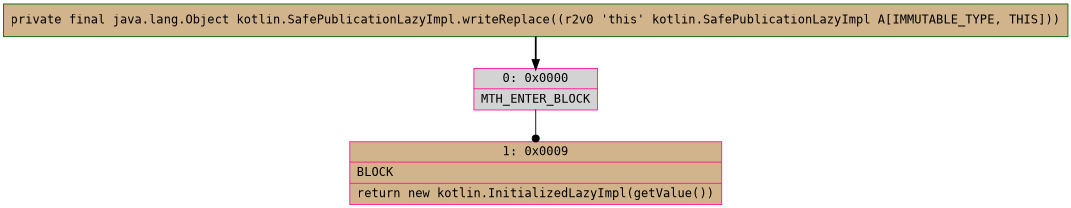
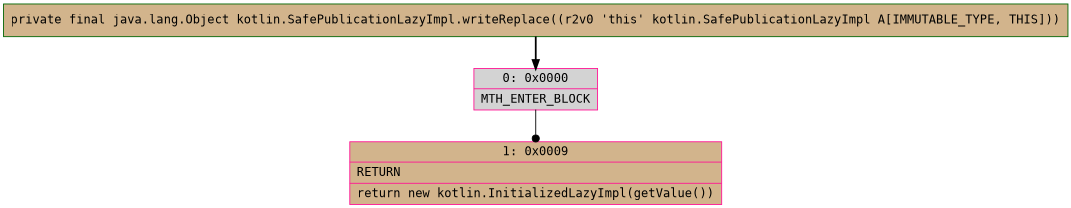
(375, 172) -> (379, 172)
